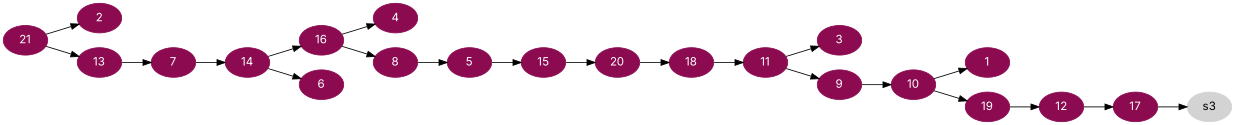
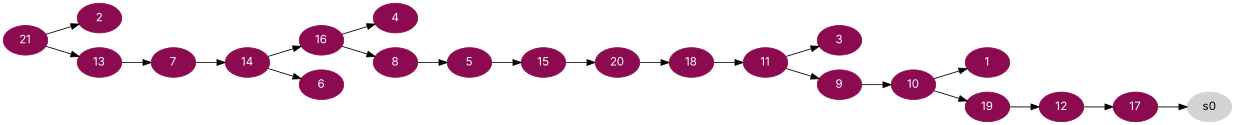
(1209, 107) -> (1209, 107)
